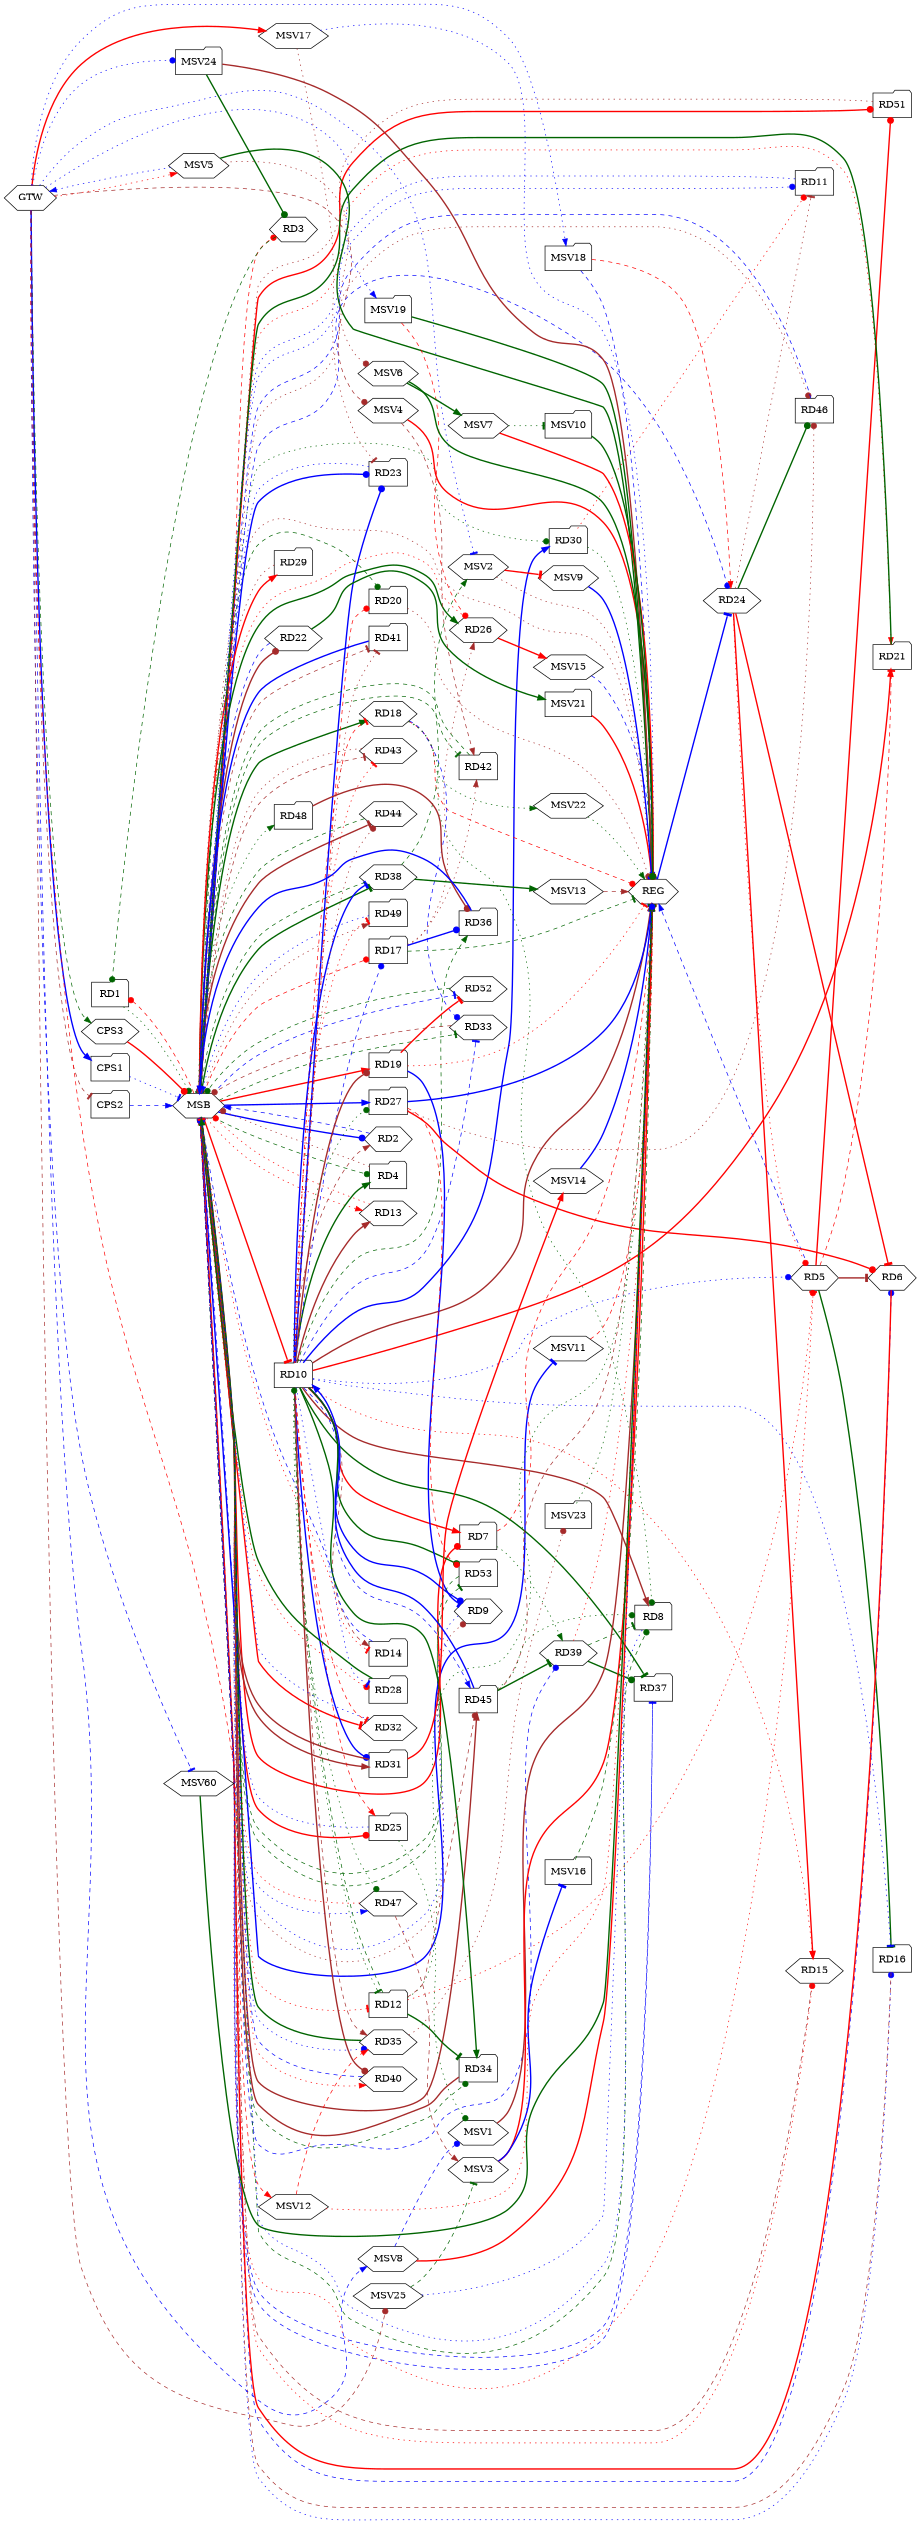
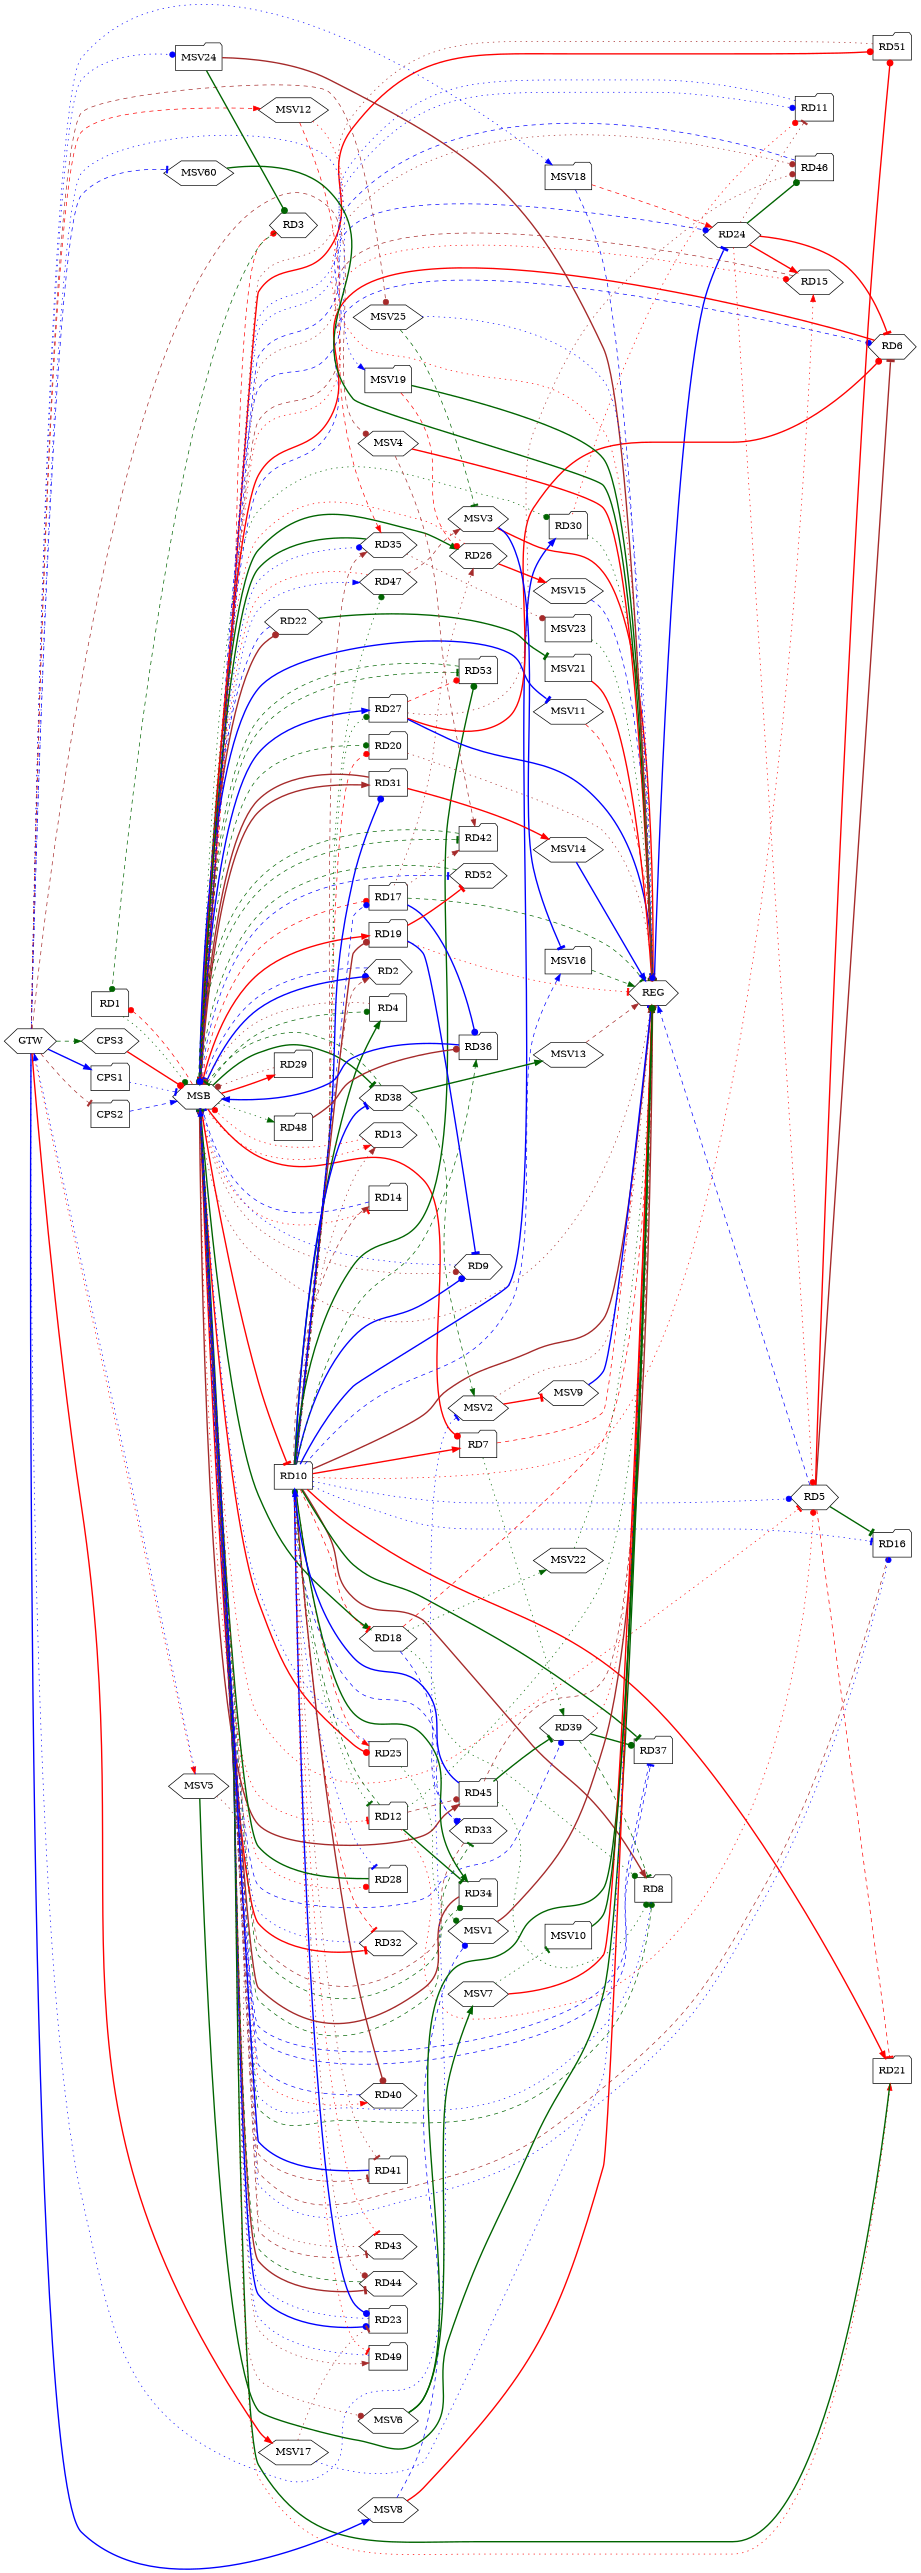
(431, 591) -> (430, 615)
(321, 1290) -> (326, 1256)
(64, 1443) -> (37, 1943)
(342, 1559) -> (517, 1287)
(267, 2347) -> (259, 421)
